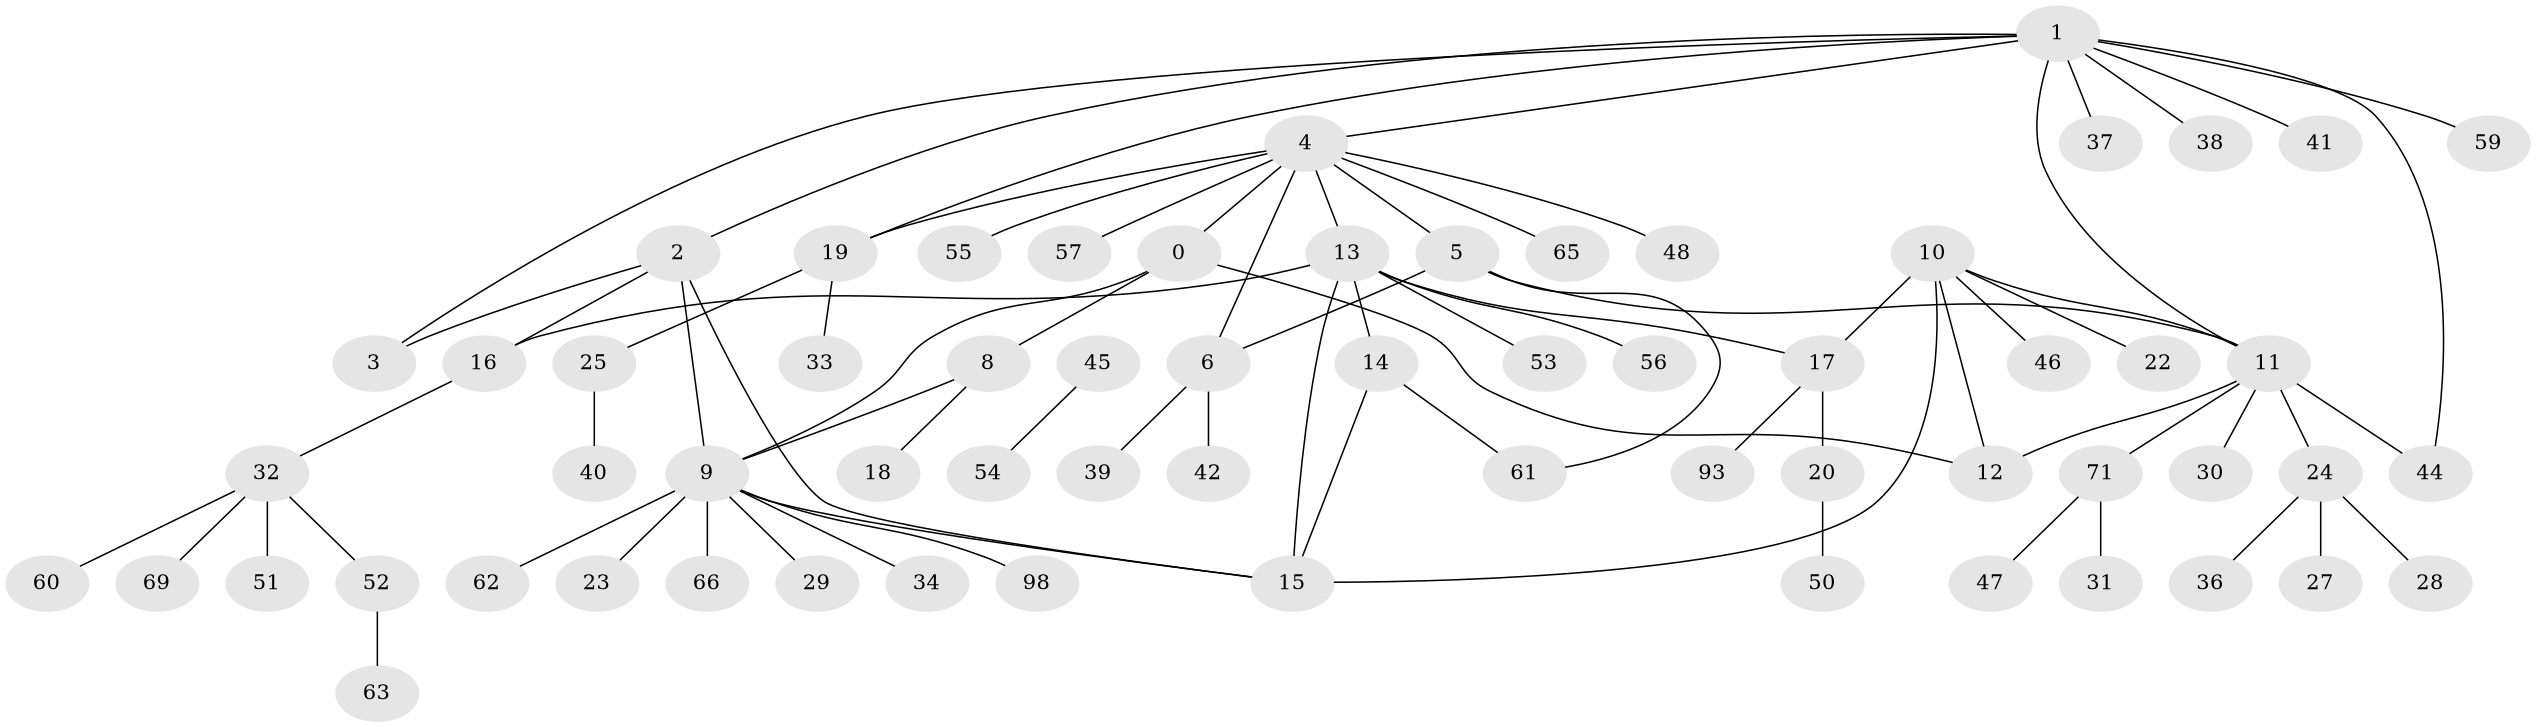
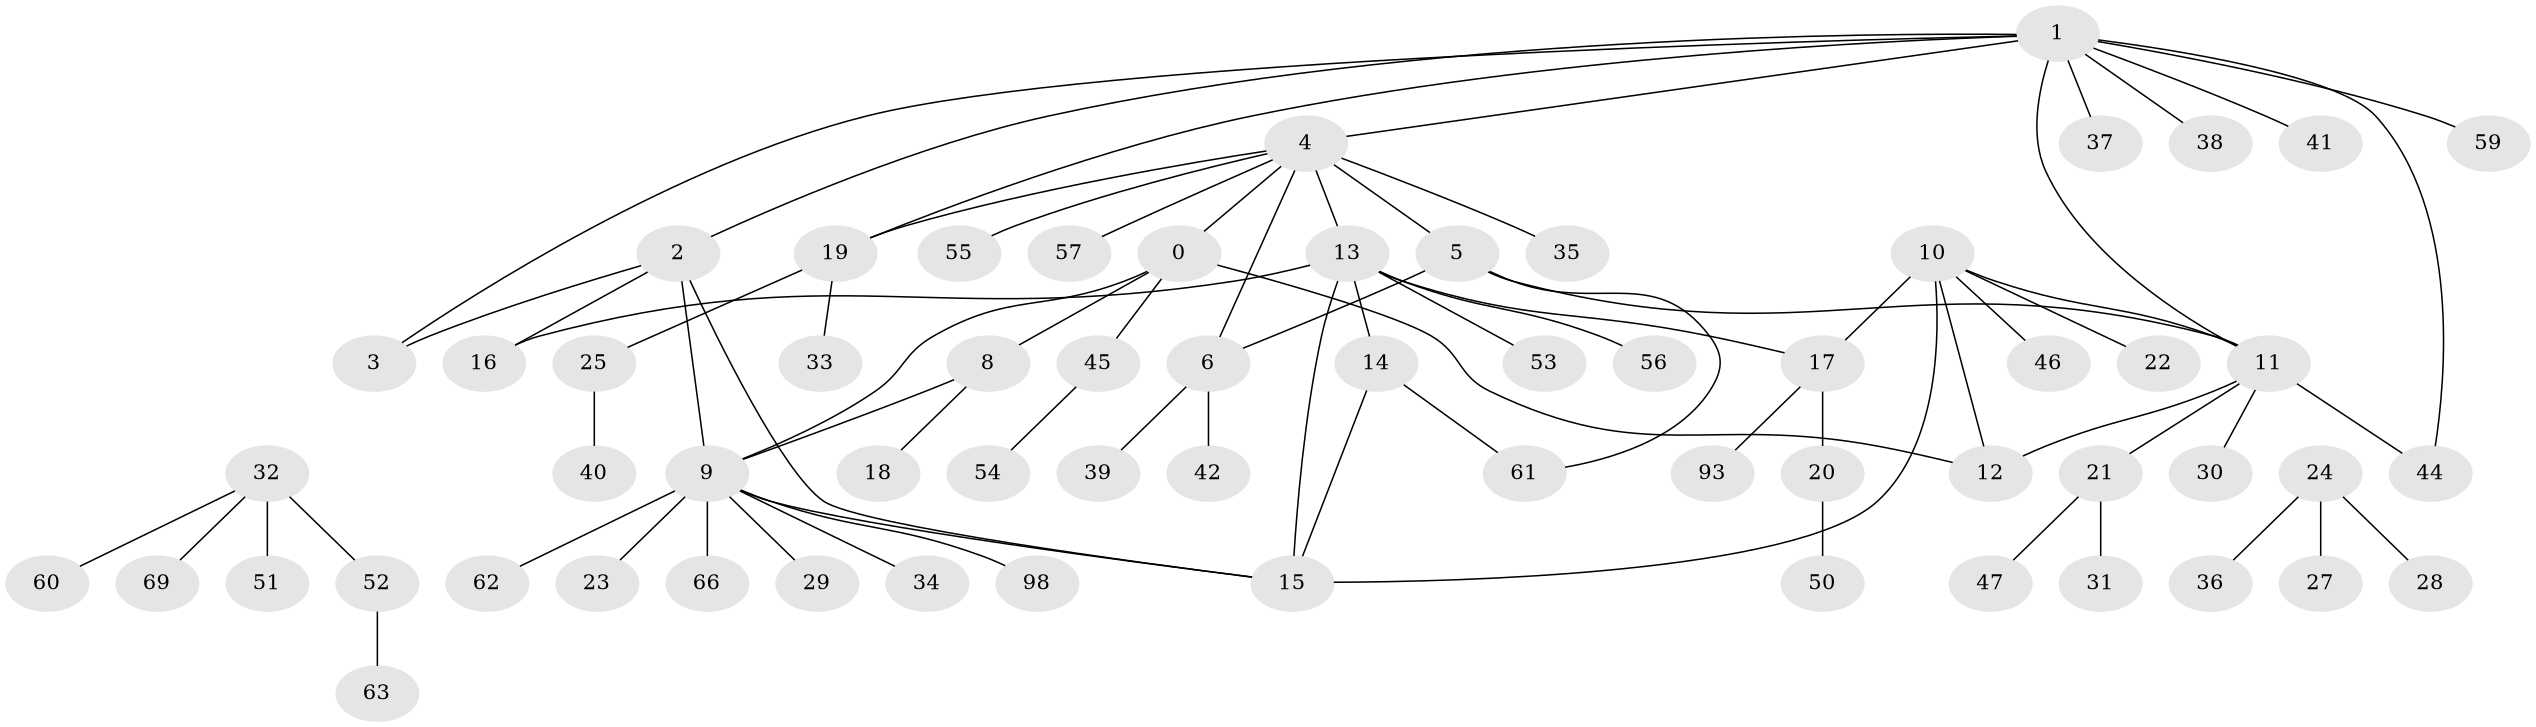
(1568, 254) -> (1568, 254)
(1678, 254) -> none
none -> (1139, 309)
(2295, 418) -> none
(376, 419) -> none
(2101, 474) -> (2101, 474)
